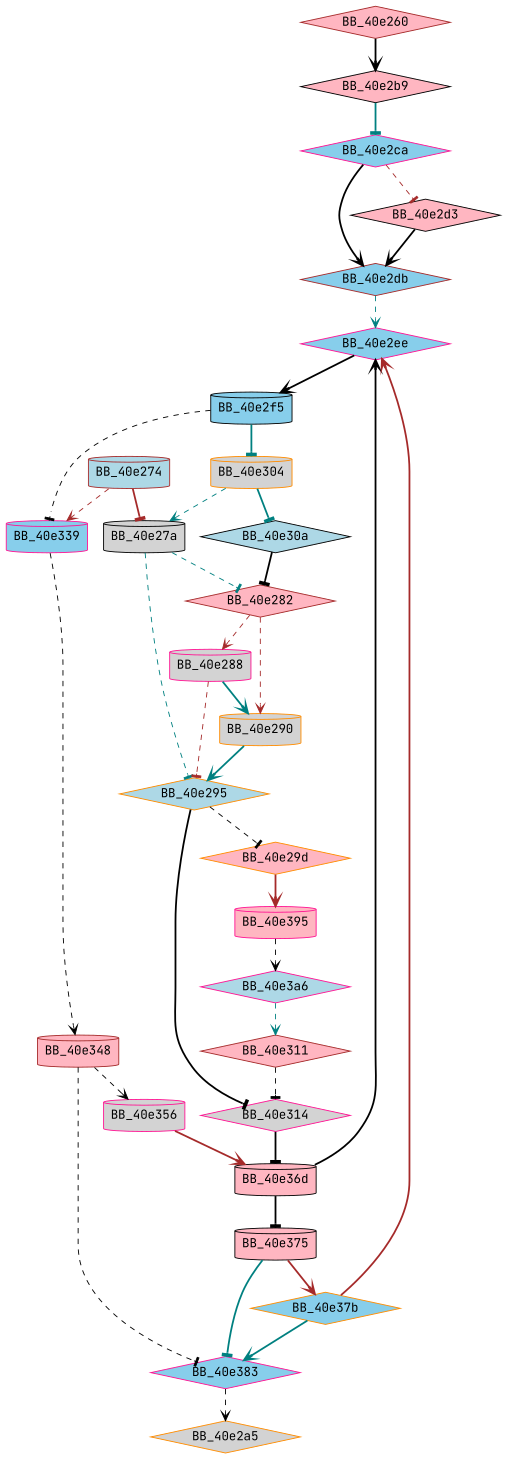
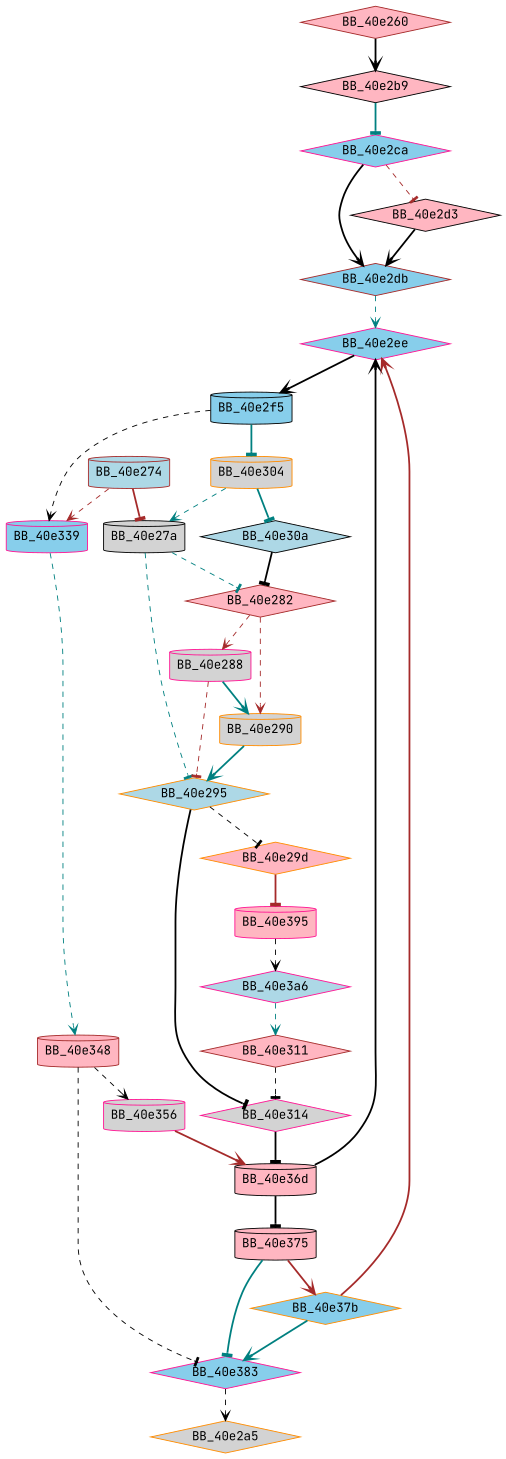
(112, 435) -> (112, 435)
(63, 789) -> (63, 789)
(276, 888) -> (276, 888)
